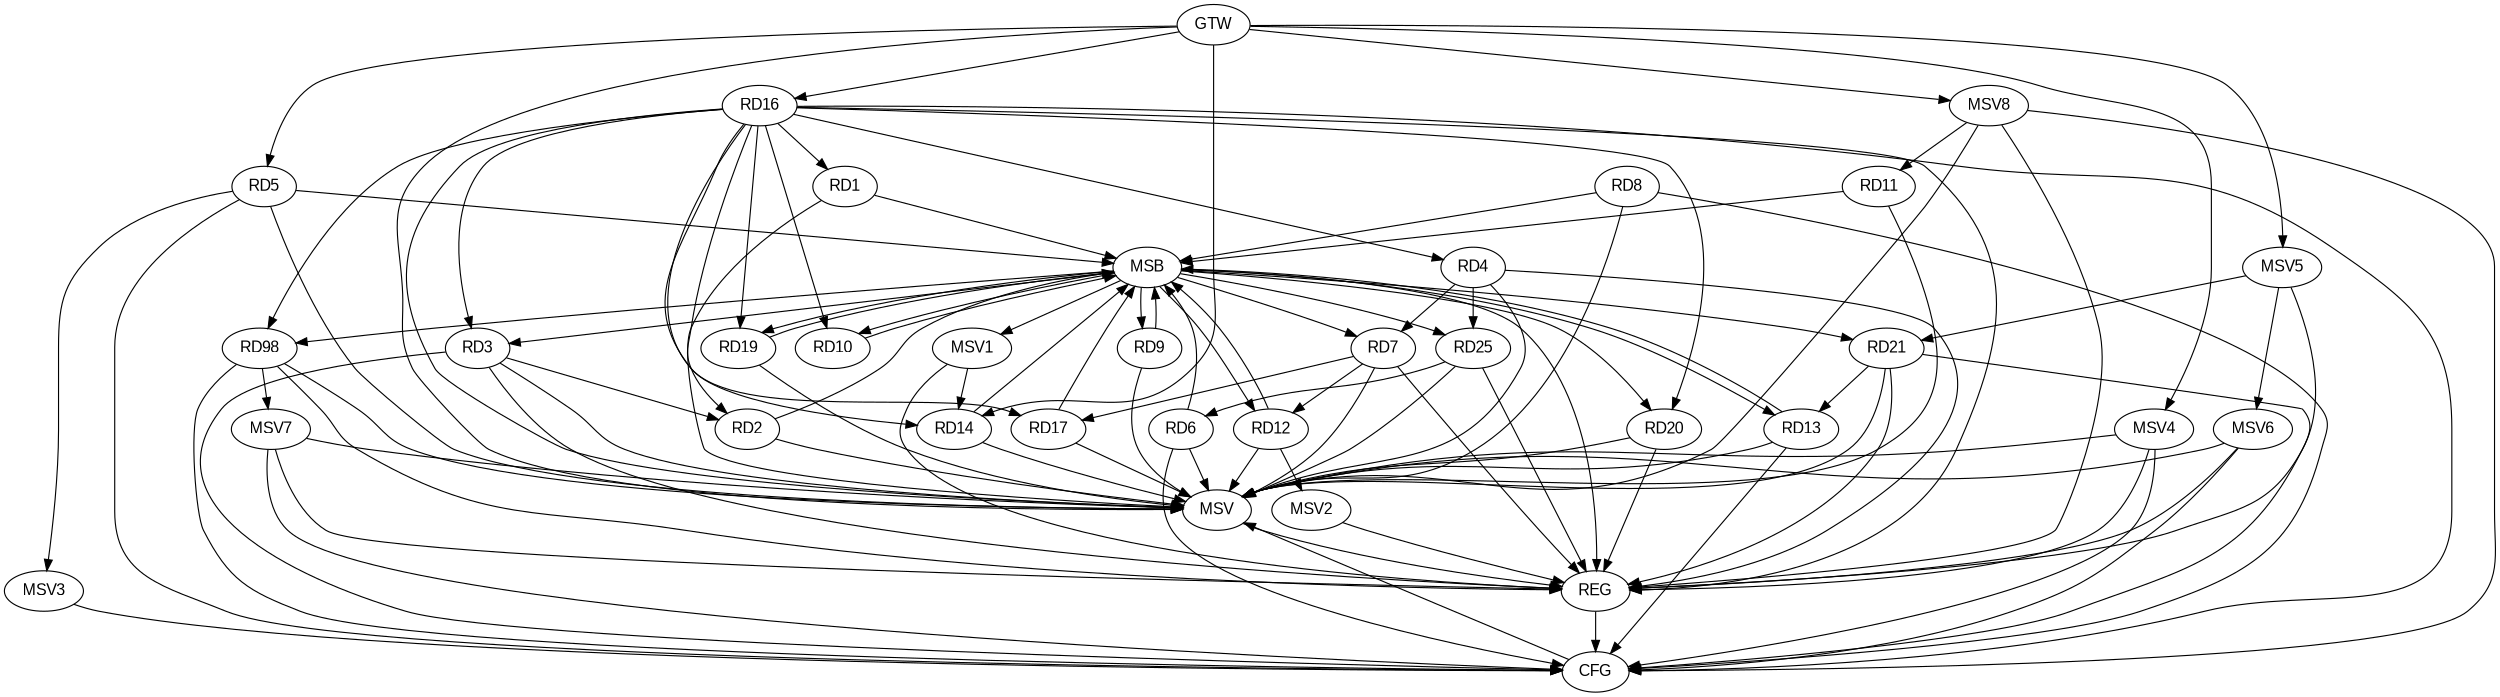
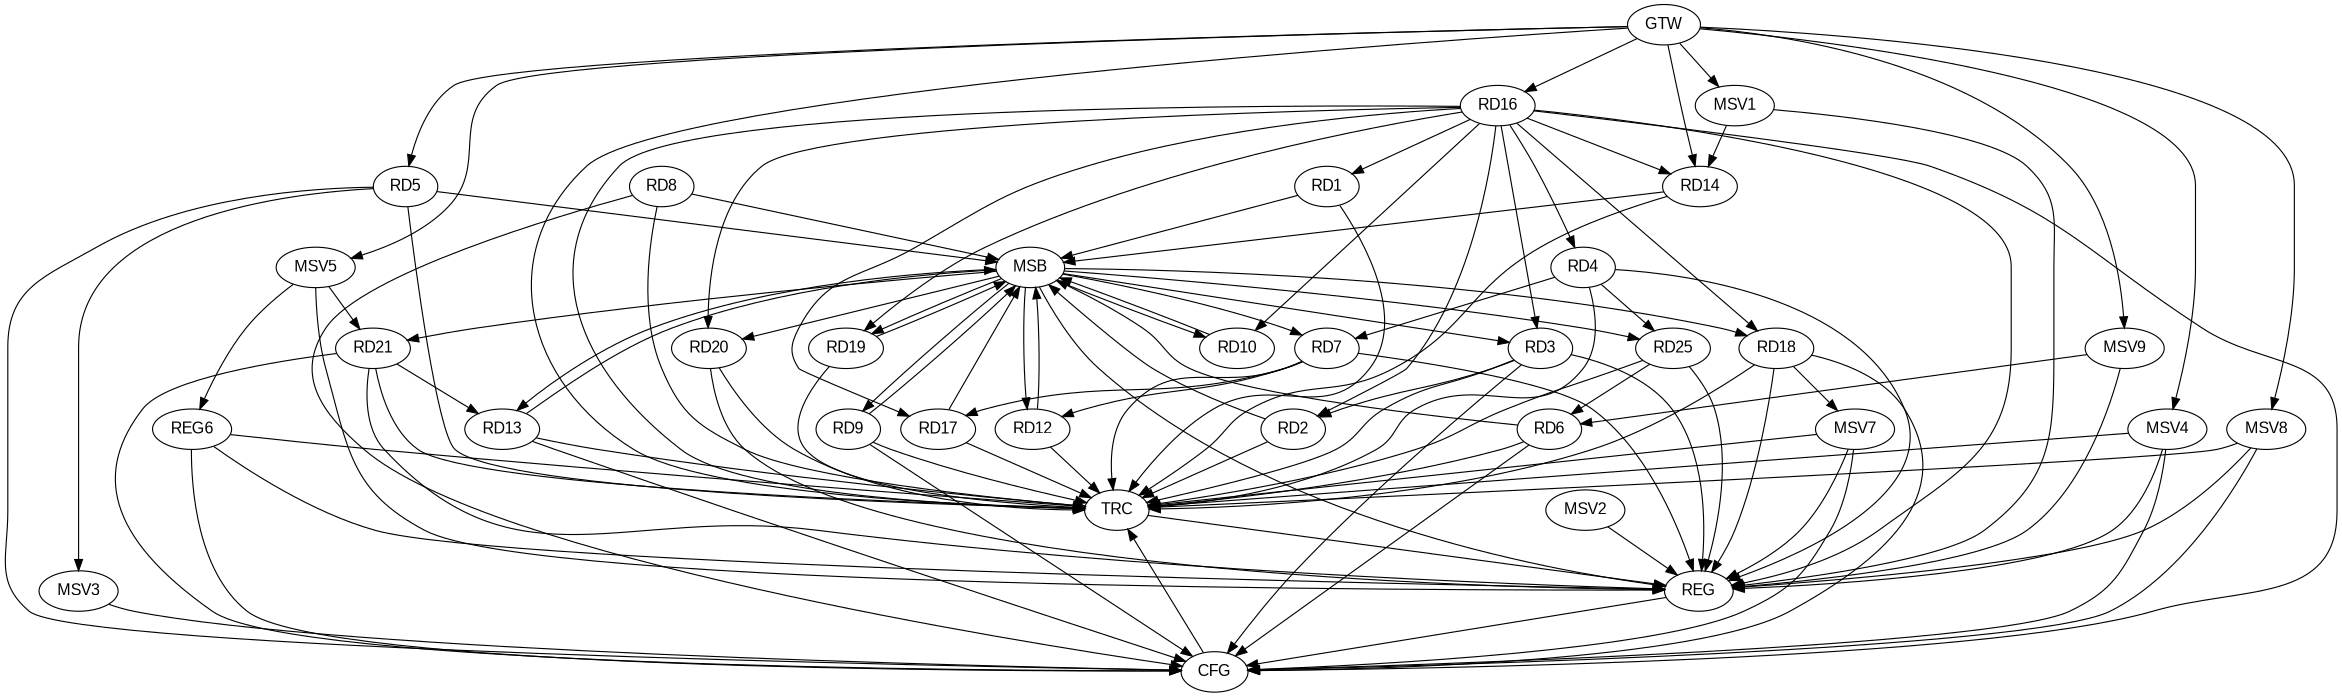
(1879, 187) -> none
(1066, 305) -> (1695, 61)
(260, 348) -> (1776, 348)
none -> (2125, 348)
(2253, 429) -> (192, 429)
(1288, 464) -> none
(1217, 510) -> (1117, 510)
none -> (1050, 563)
